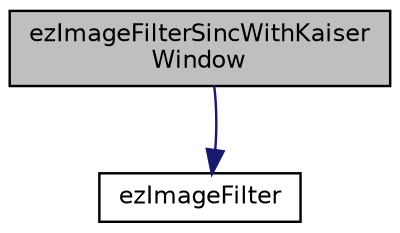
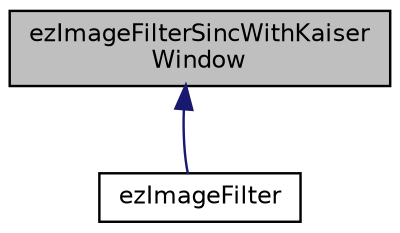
(216, 118) -> (184, 142)
